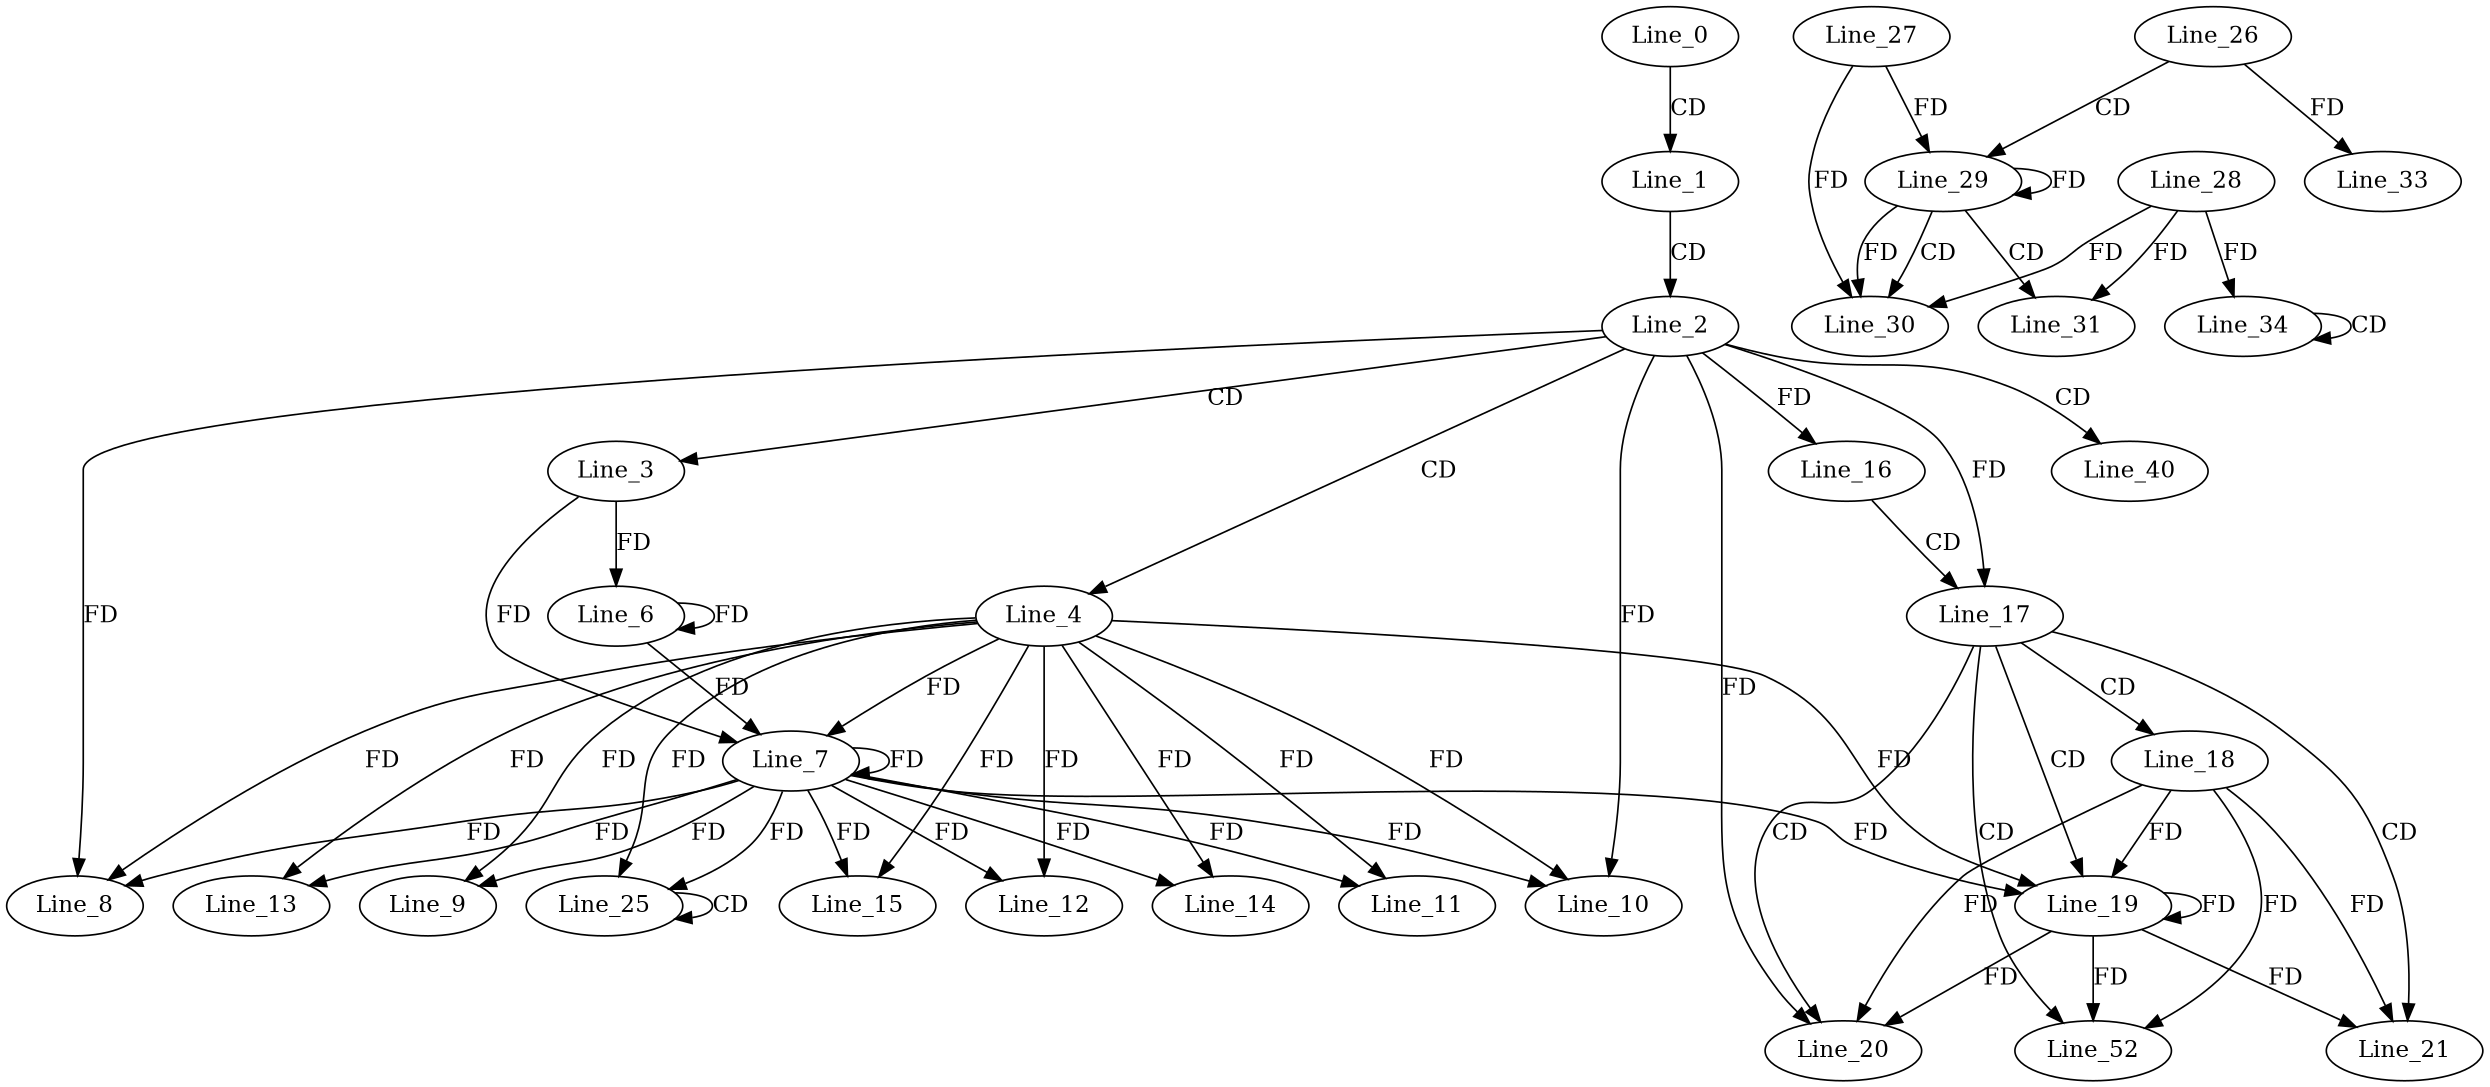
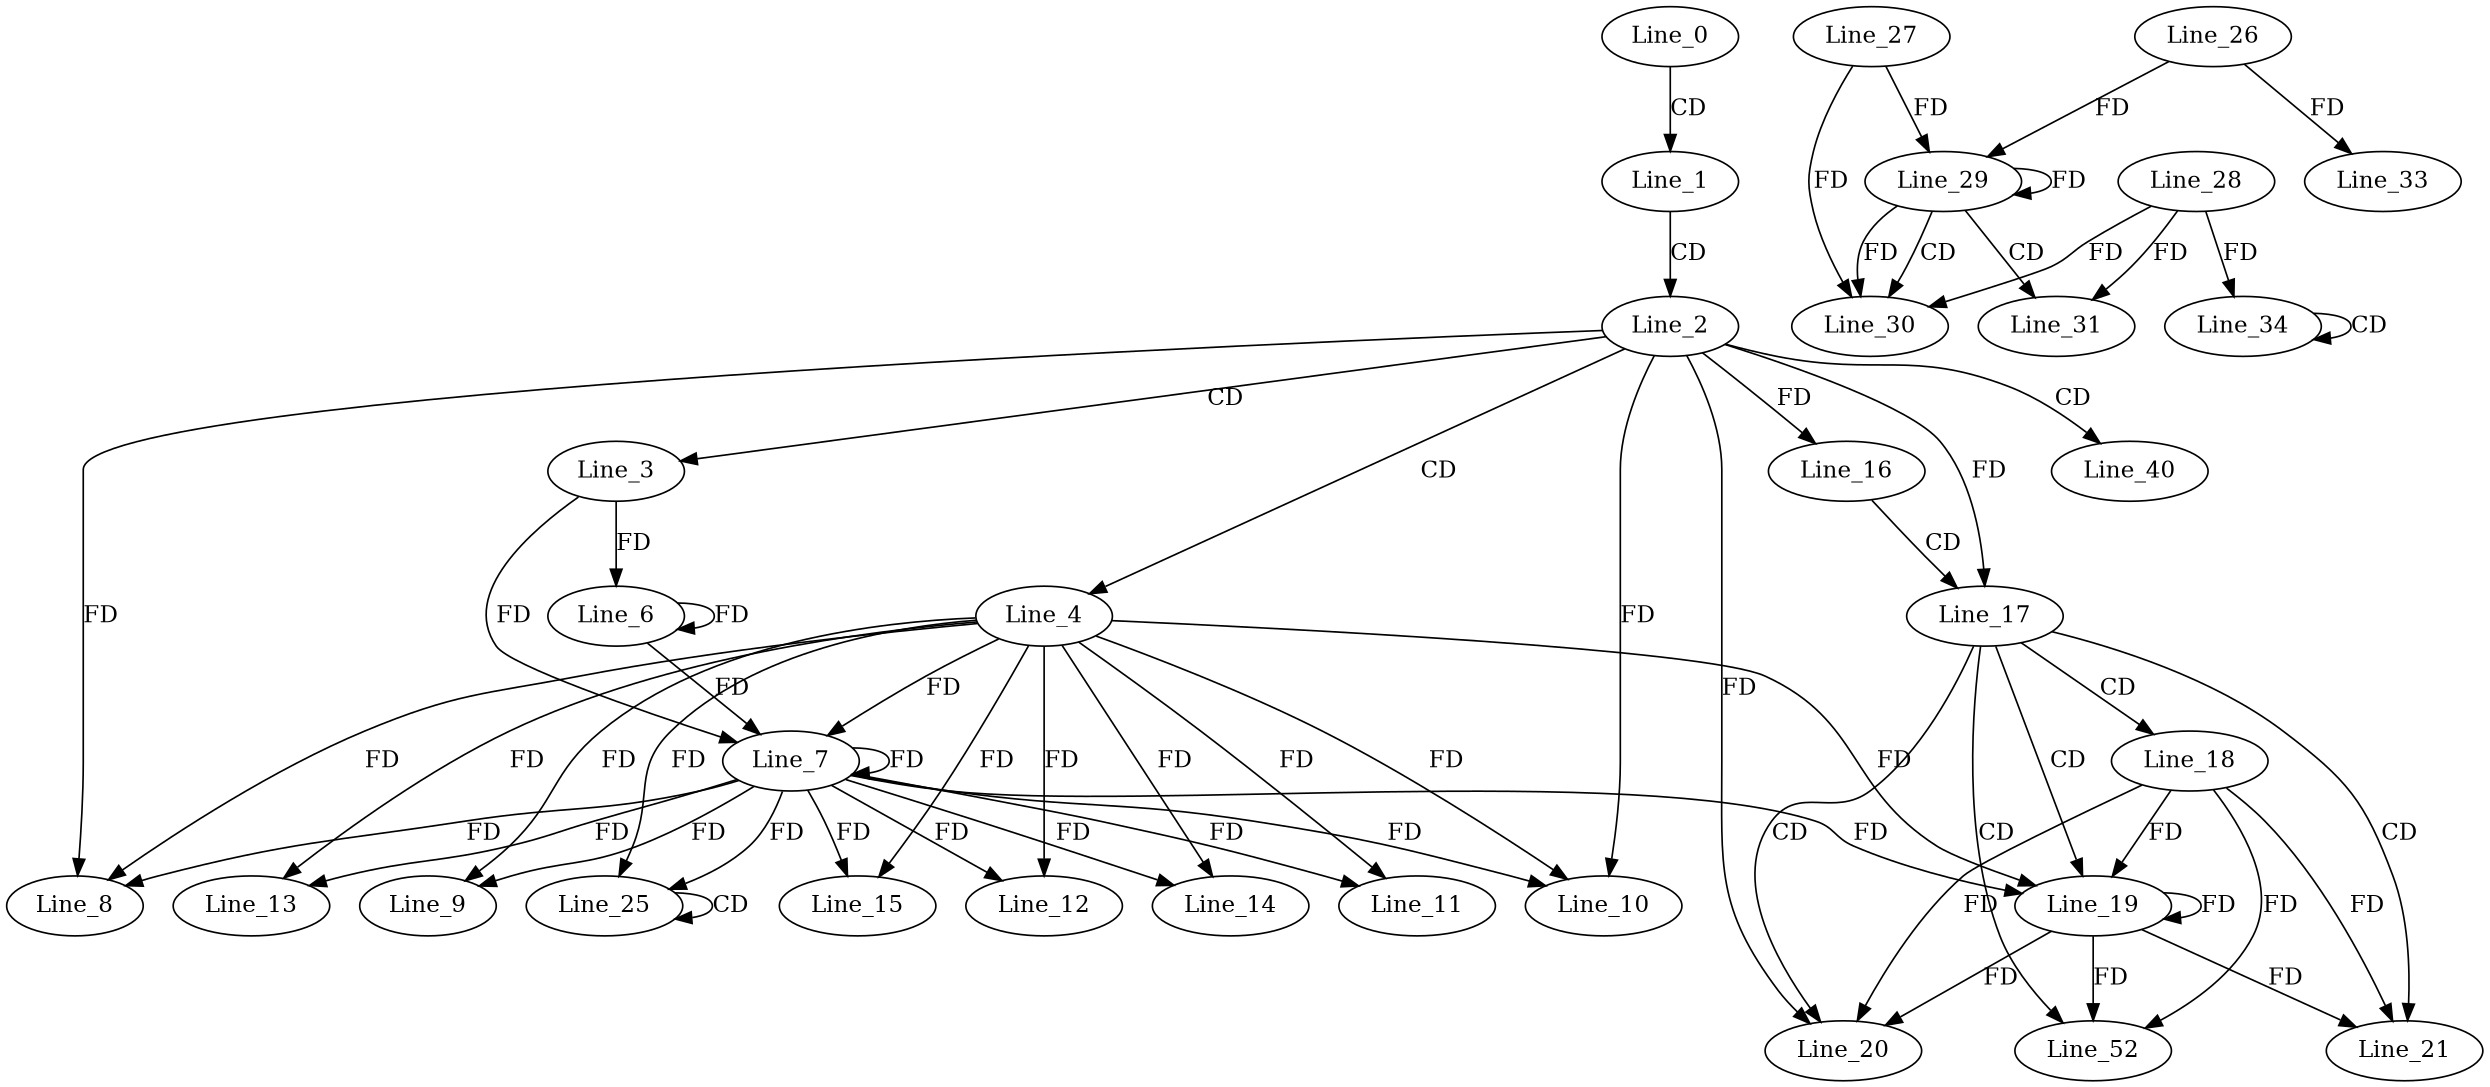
(2113, 109) -> (2113, 109)
